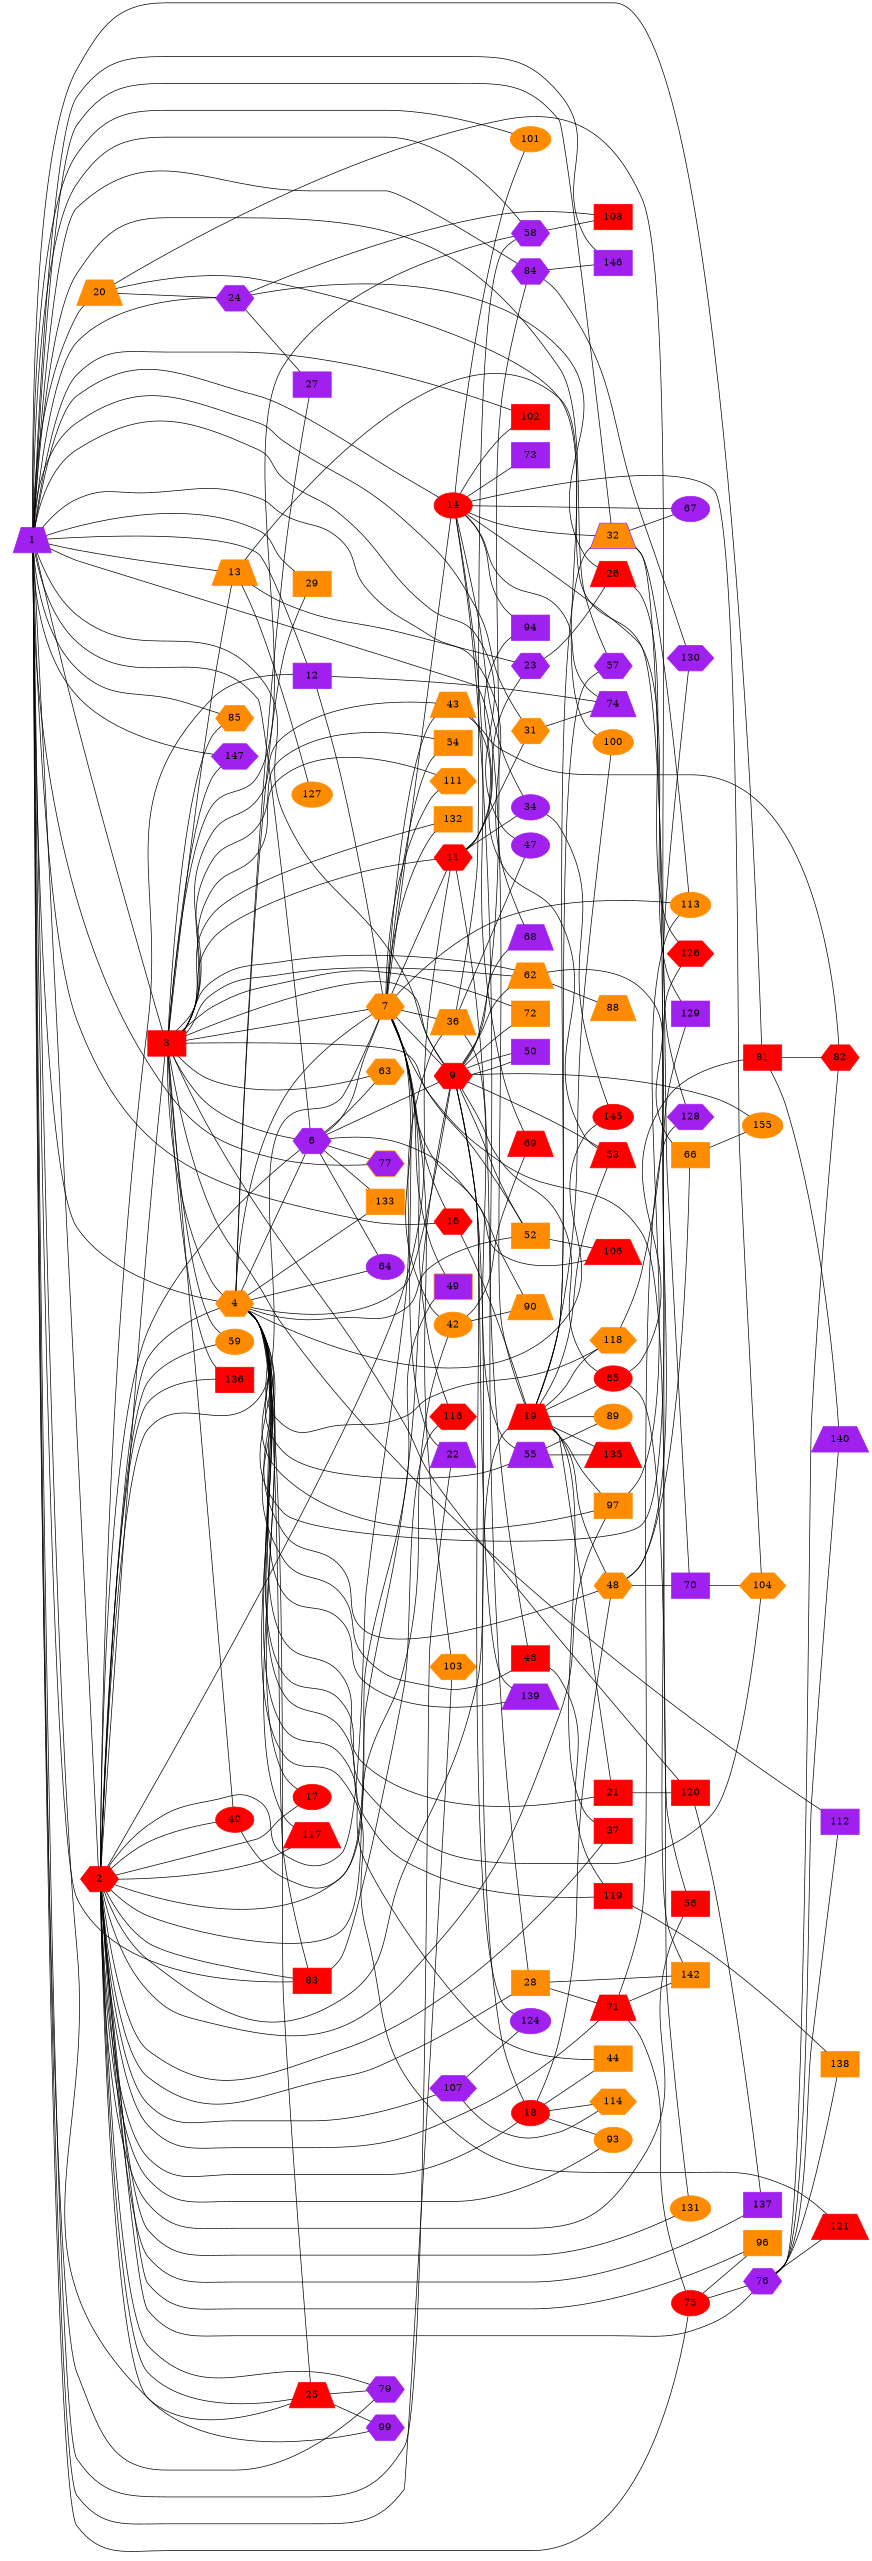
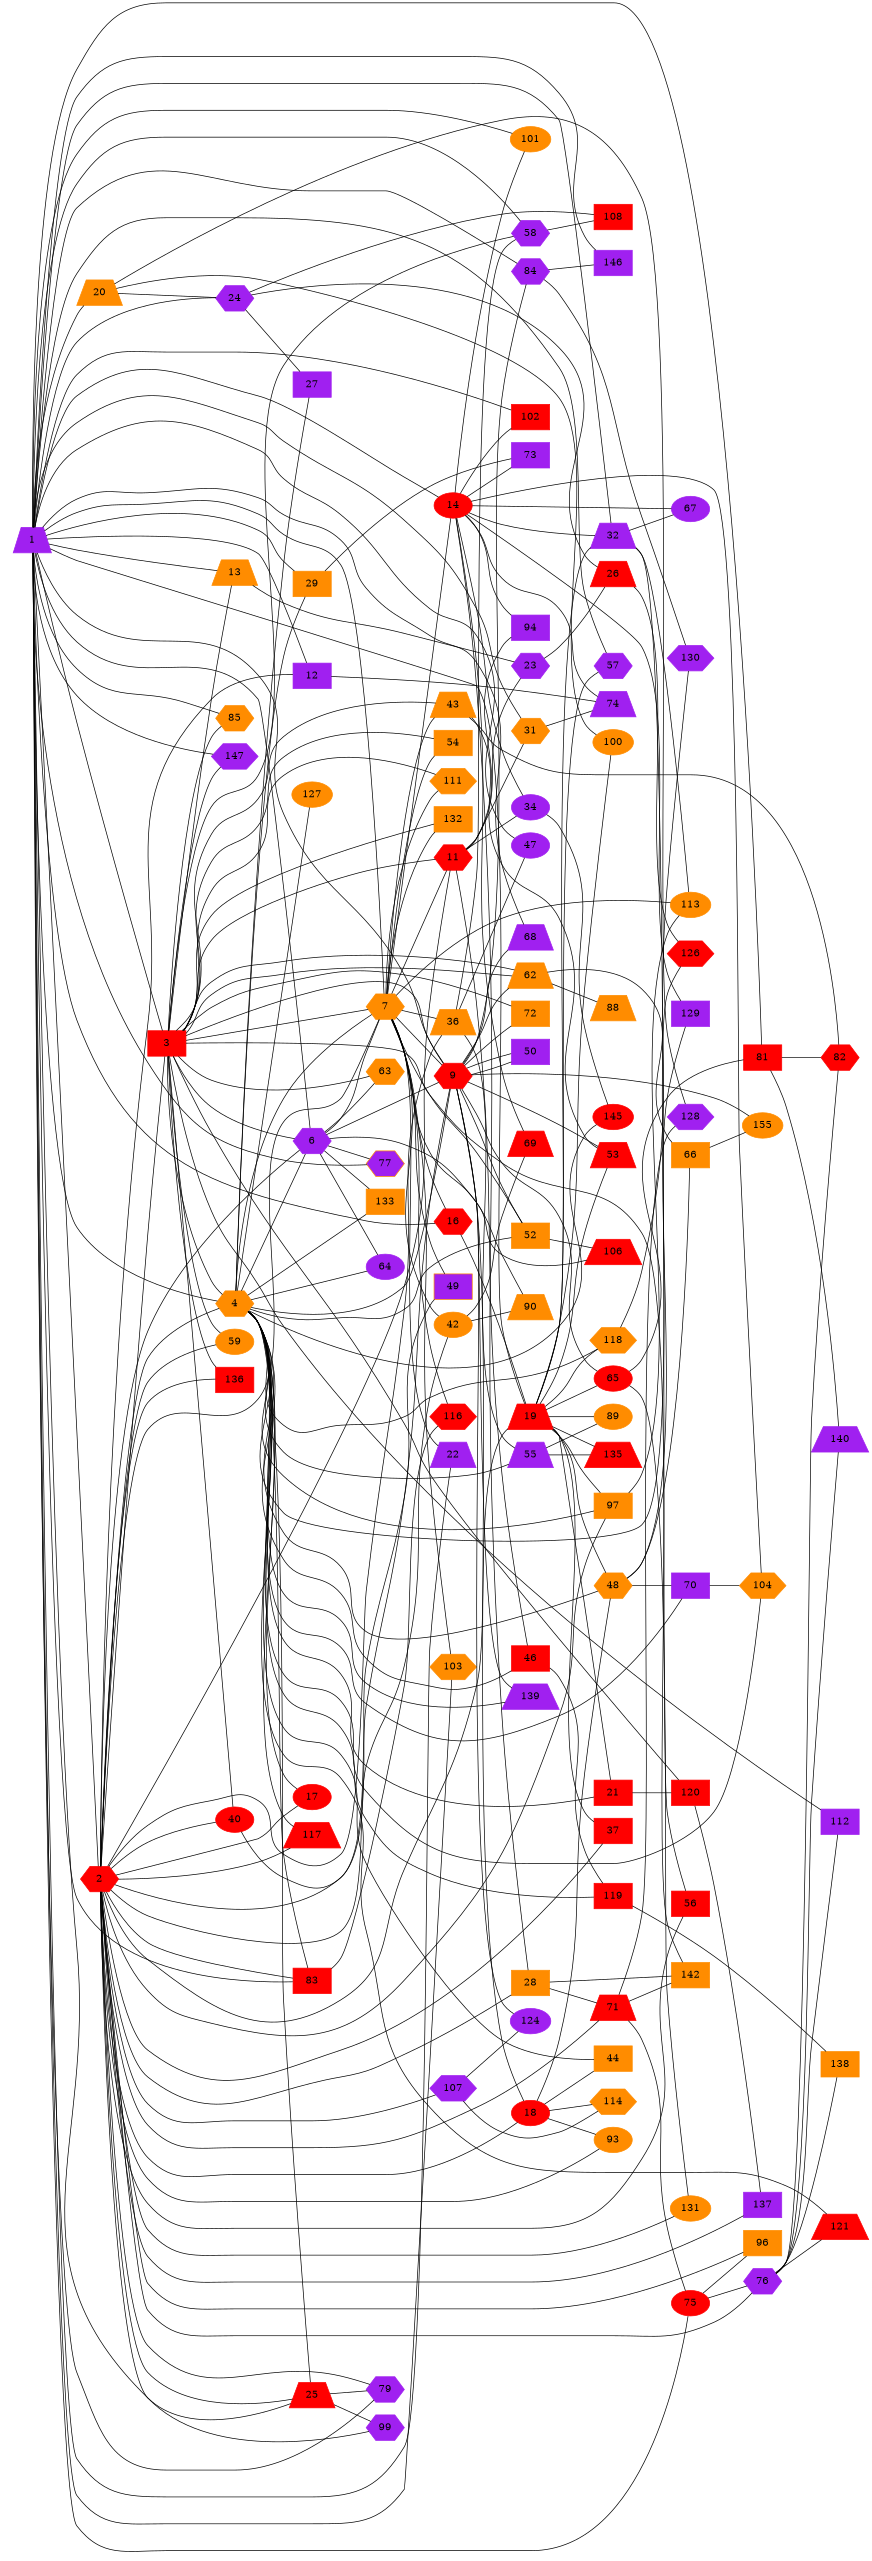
none -> (409, 499)
(613, 536) -> (613, 536)
(282, 692) -> (273, 1049)
(657, 775) -> (352, 1674)
(355, 840) -> (354, 619)
